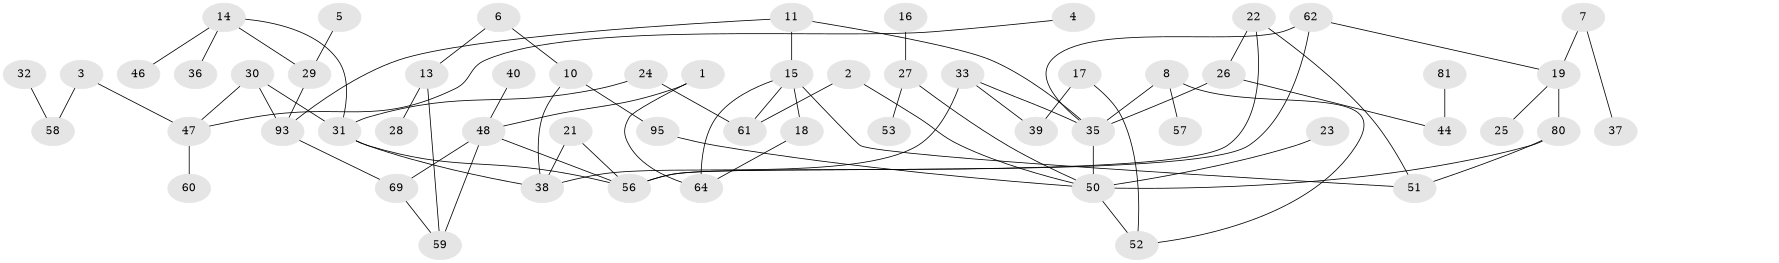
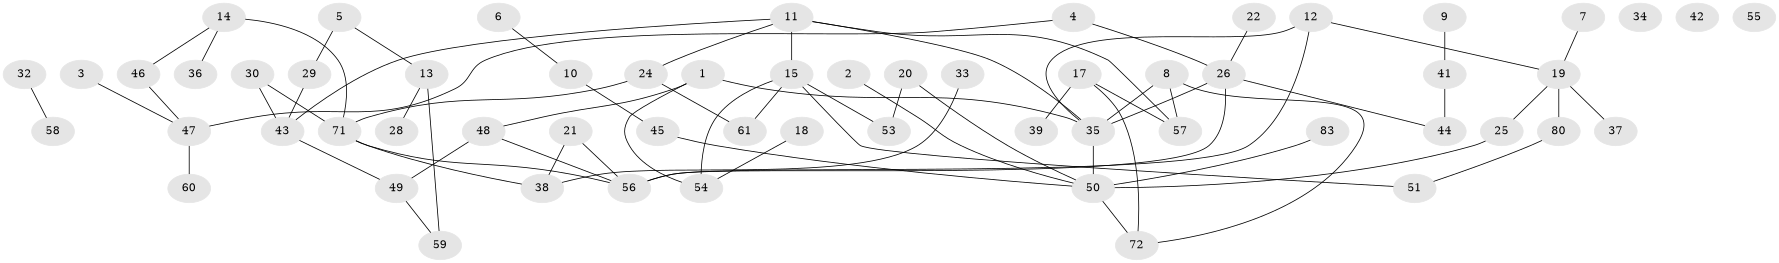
(906, 17) -> none
(1311, 17) -> (1311, 17)
none -> (1445, 17)
none -> (1640, 17)
none -> (1697, 17)
none -> (1754, 17)
none -> (1004, 35)
(471, 40) -> (383, 46)
none -> (1150, 43)
none -> (717, 44)
(267, 46) -> none
(514, 74) -> none
(906, 74) -> (906, 74)
(1445, 74) -> (1445, 74)
(1600, 74) -> (1587, 103)
(1347, 93) -> none
(796, 98) -> (840, 103)
(802, 100) -> none
none -> (1125, 100)
(1029, 102) -> (909, 97)
(67, 103) -> none
(221, 103) -> (164, 103)
(1000, 103) -> none
(540, 128) -> none
(283, 131) -> (283, 131)
(340, 131) -> (340, 131)
(658, 131) -> (658, 131)
(1328, 131) -> (1328, 131)
(999, 168) -> (960, 170)
(1341, 179) -> (1311, 176)
(397, 188) -> (397, 188)
(462, 188) -> none
(701, 188) -> (701, 188)
(1137, 245) -> (1137, 245)
